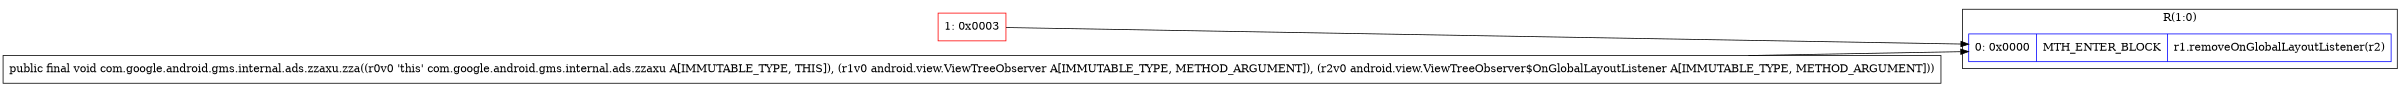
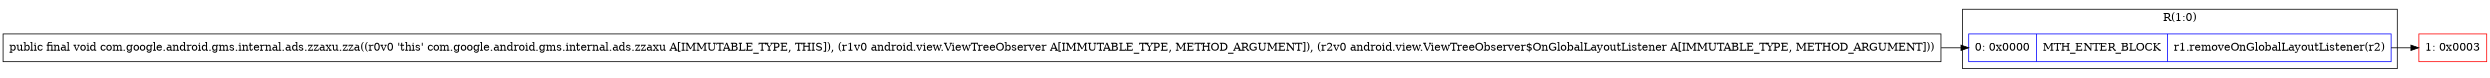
(1483, 36) -> (2402, 48)
